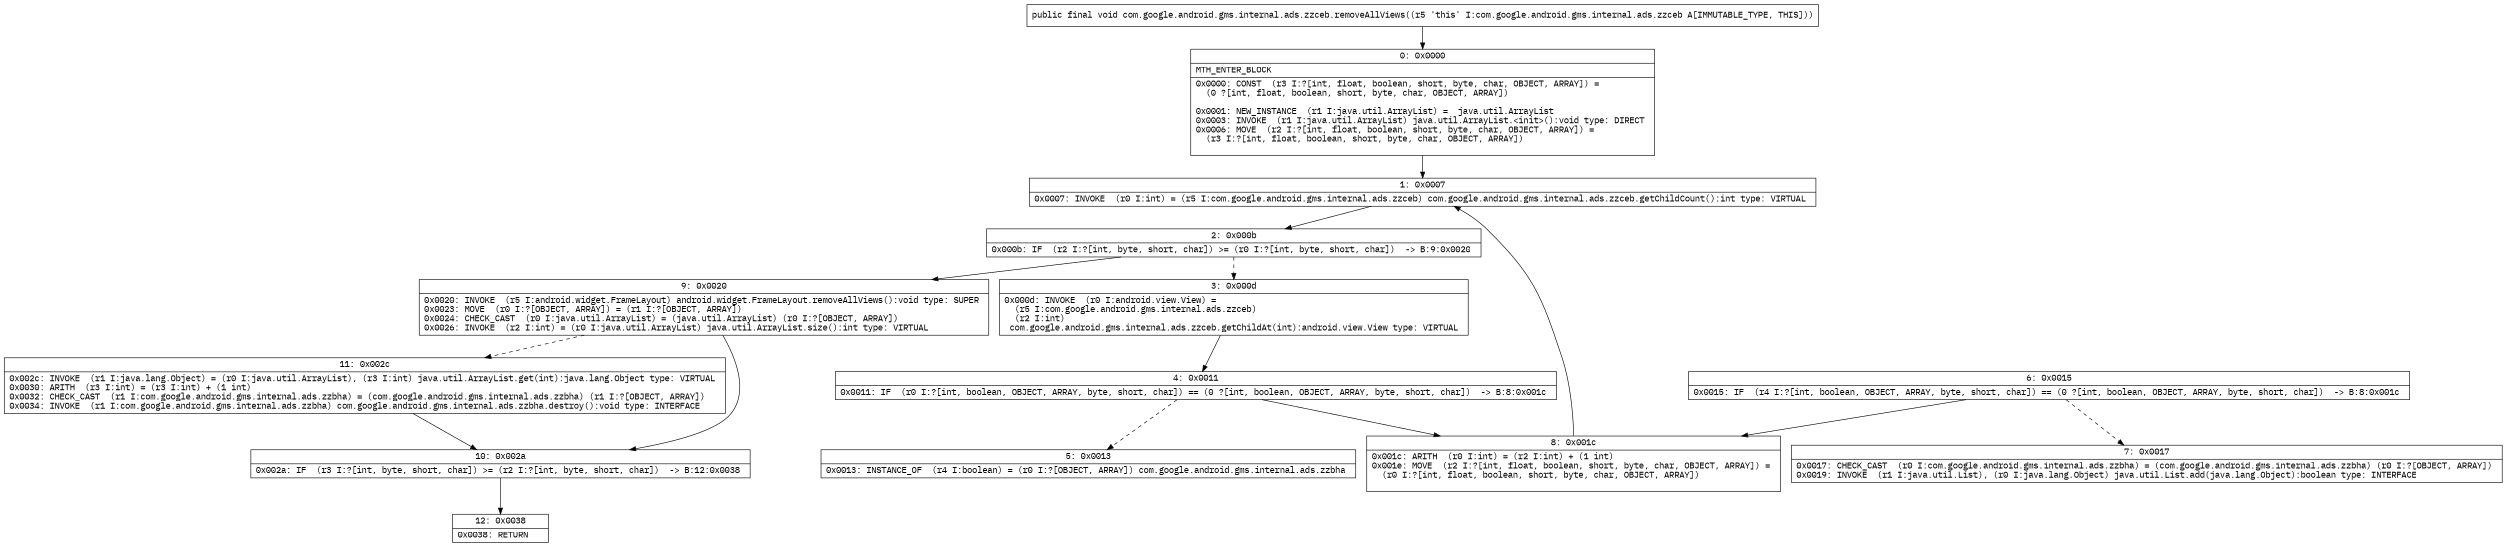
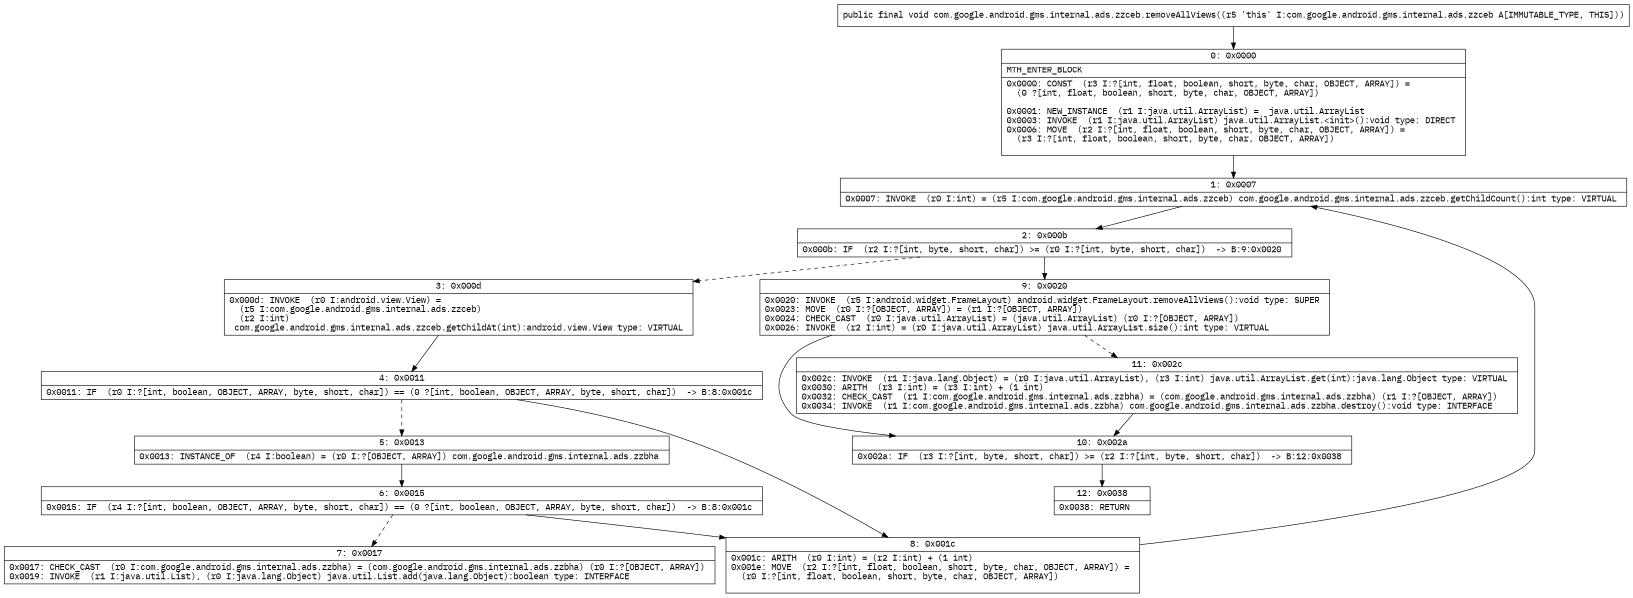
none -> (402, 472)
